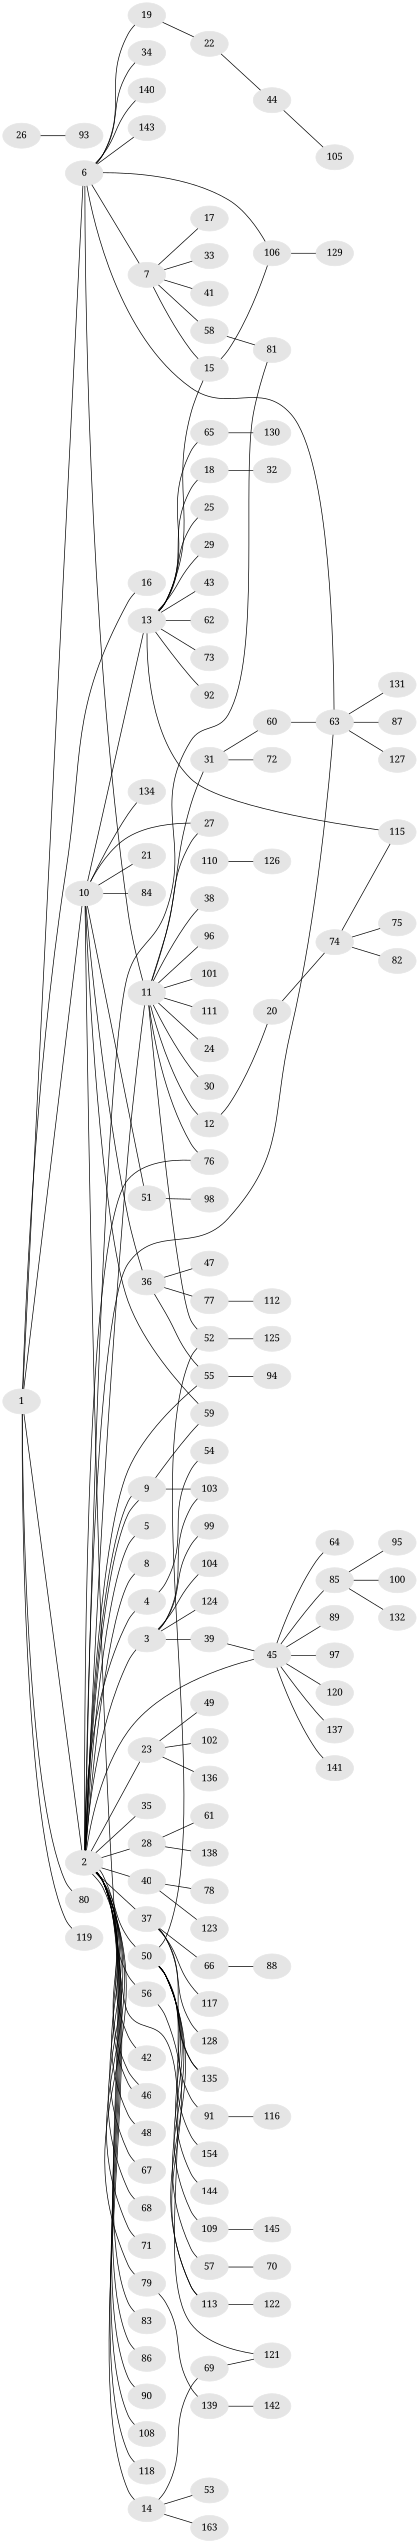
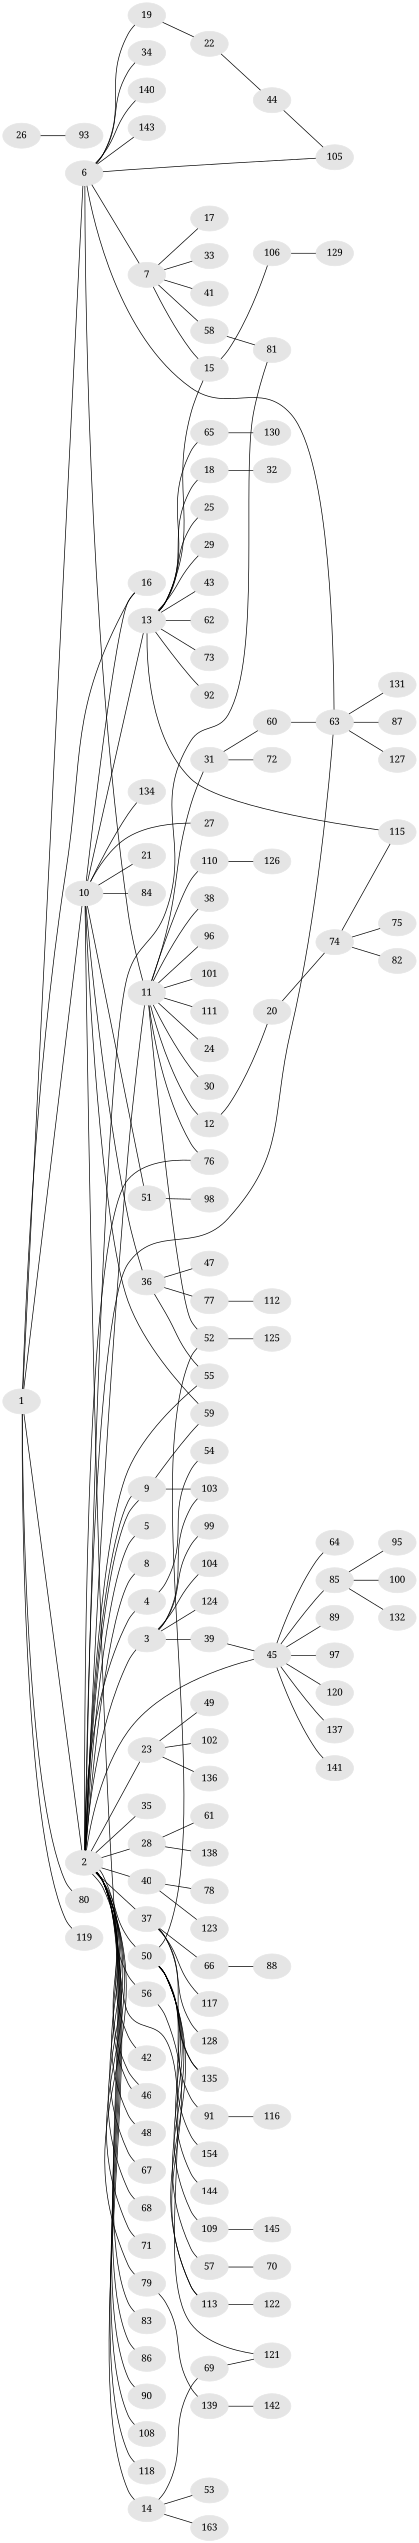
(195, 185) -> (209, 164)
none -> (104, 735)
(172, 906) -> (174, 916)
(272, 1376) -> none
